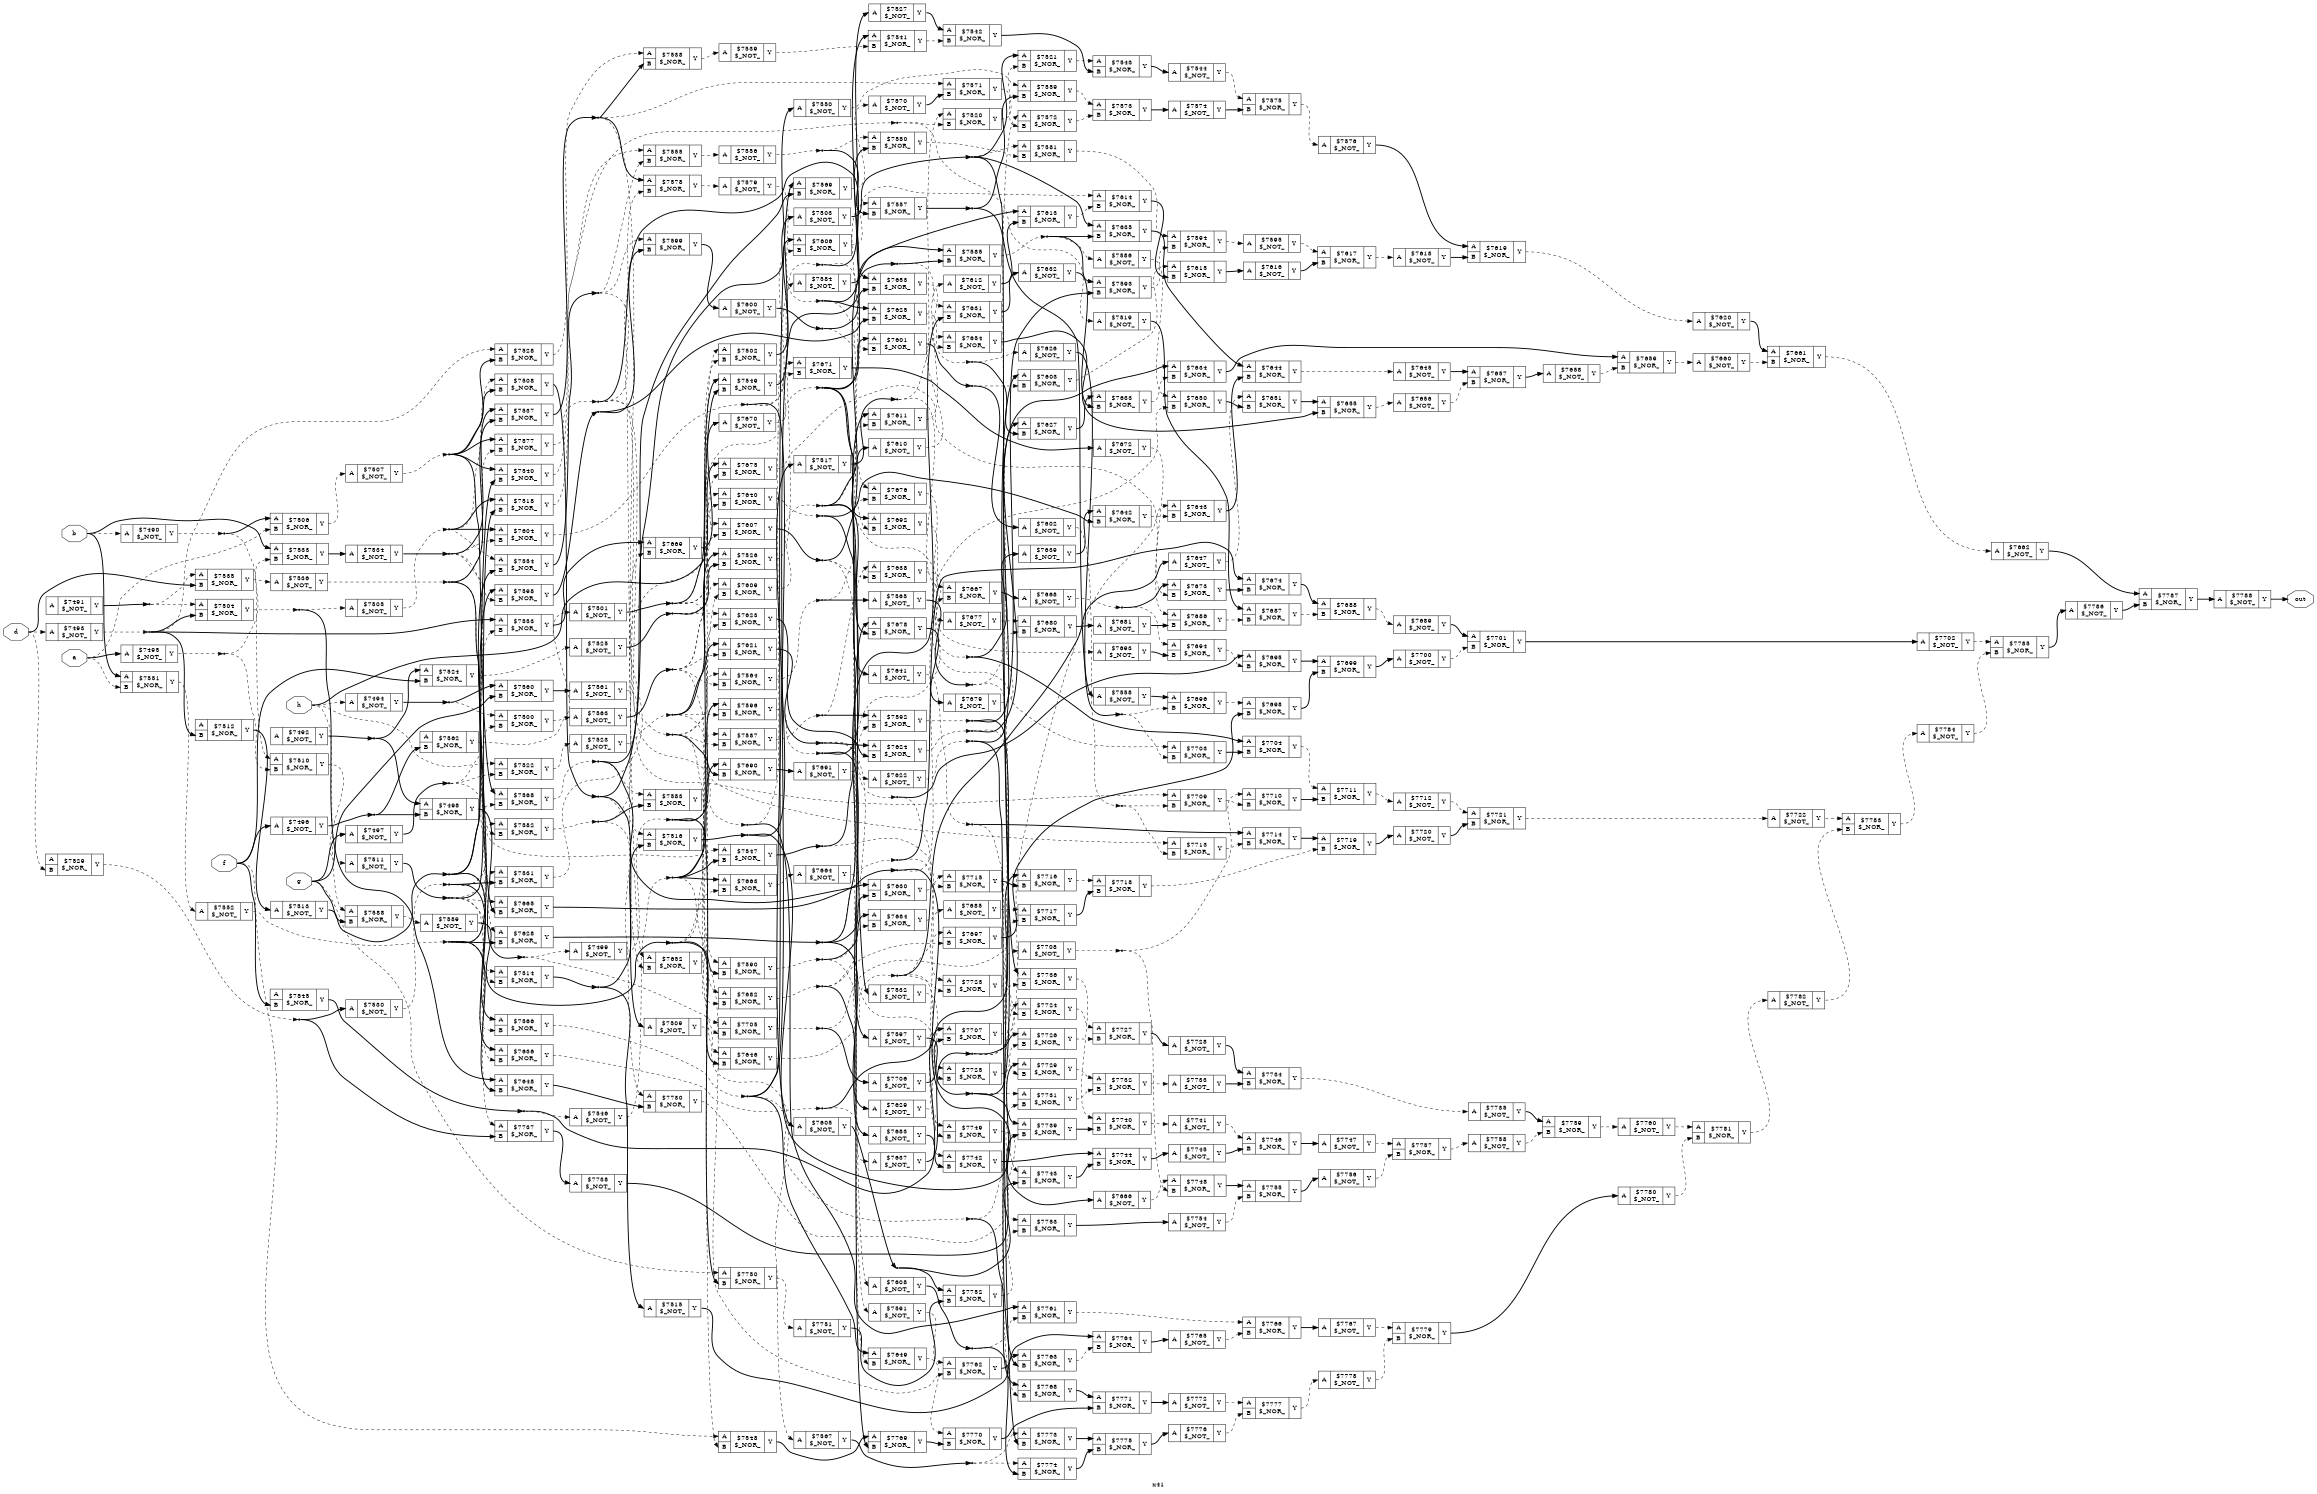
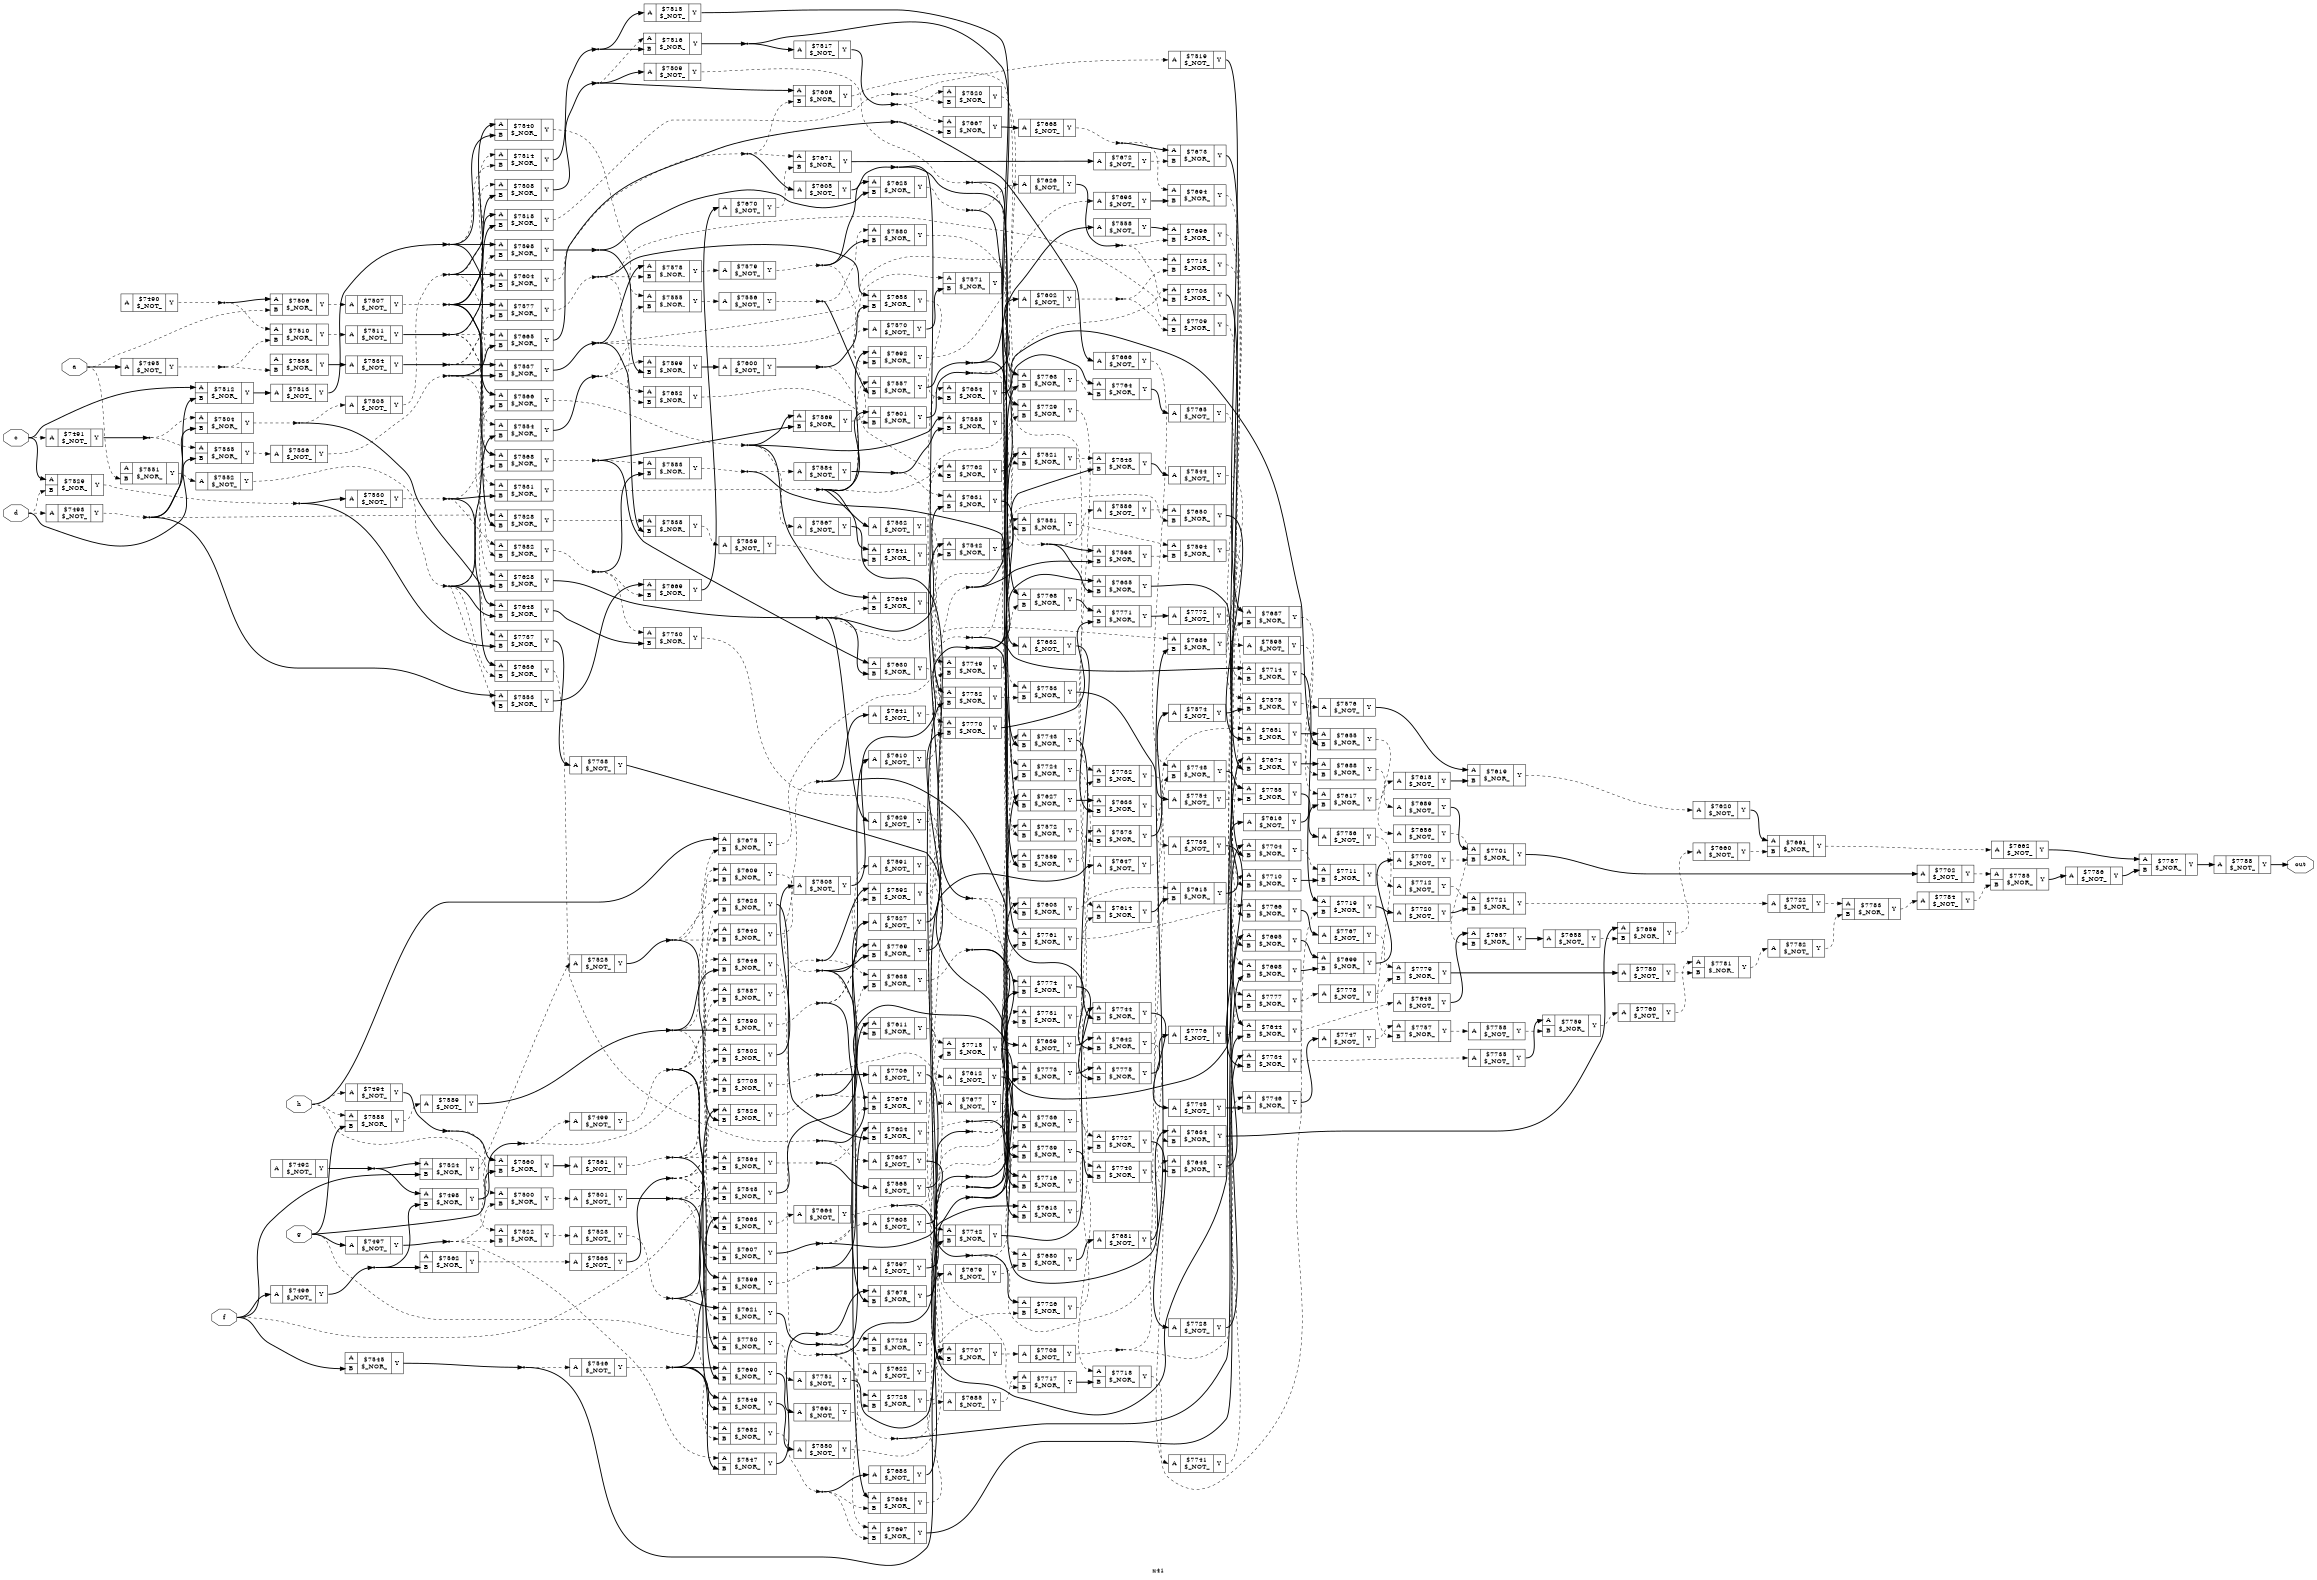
none -> (16, 438)
(74, 533) -> none
